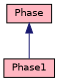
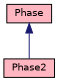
(29, 68) -> (29, 68)
